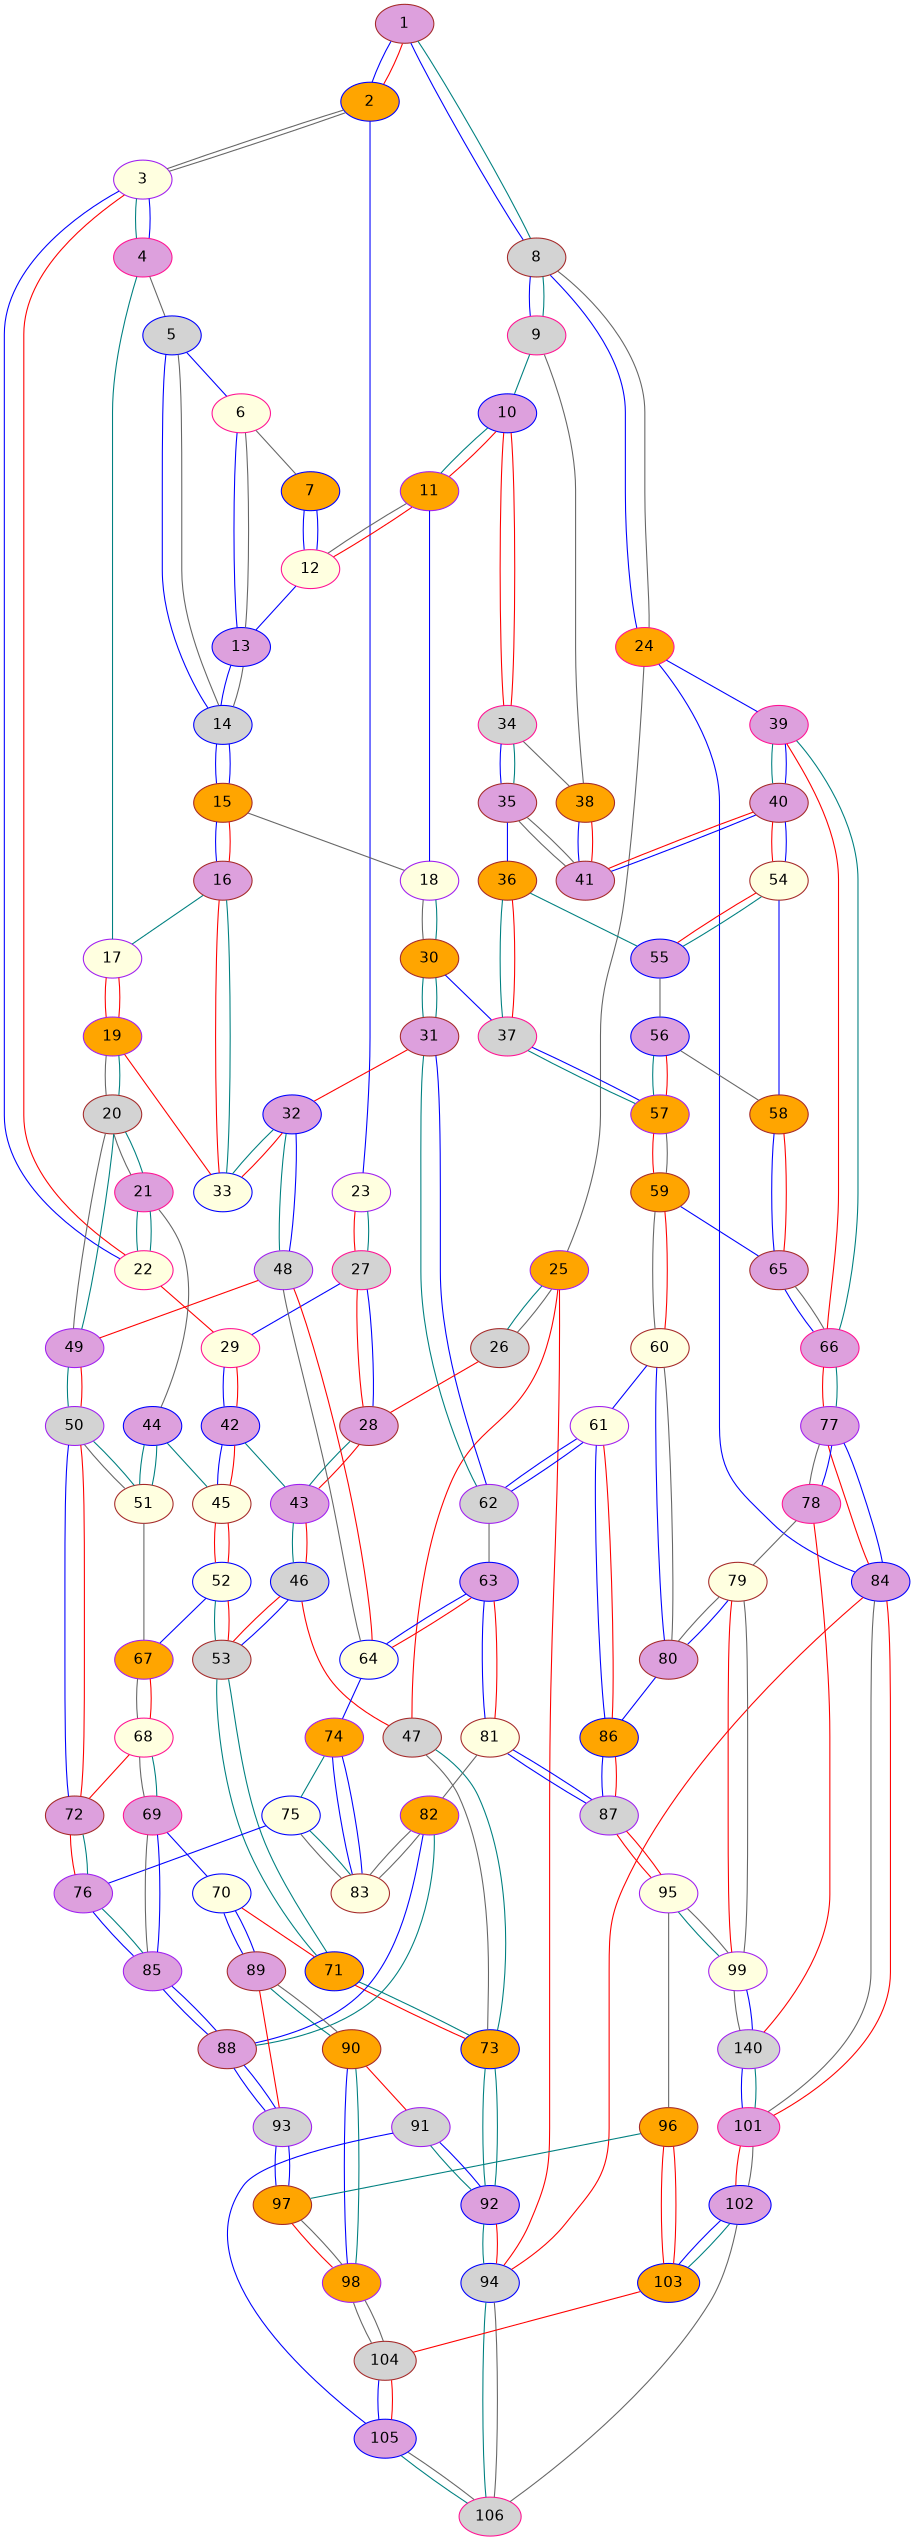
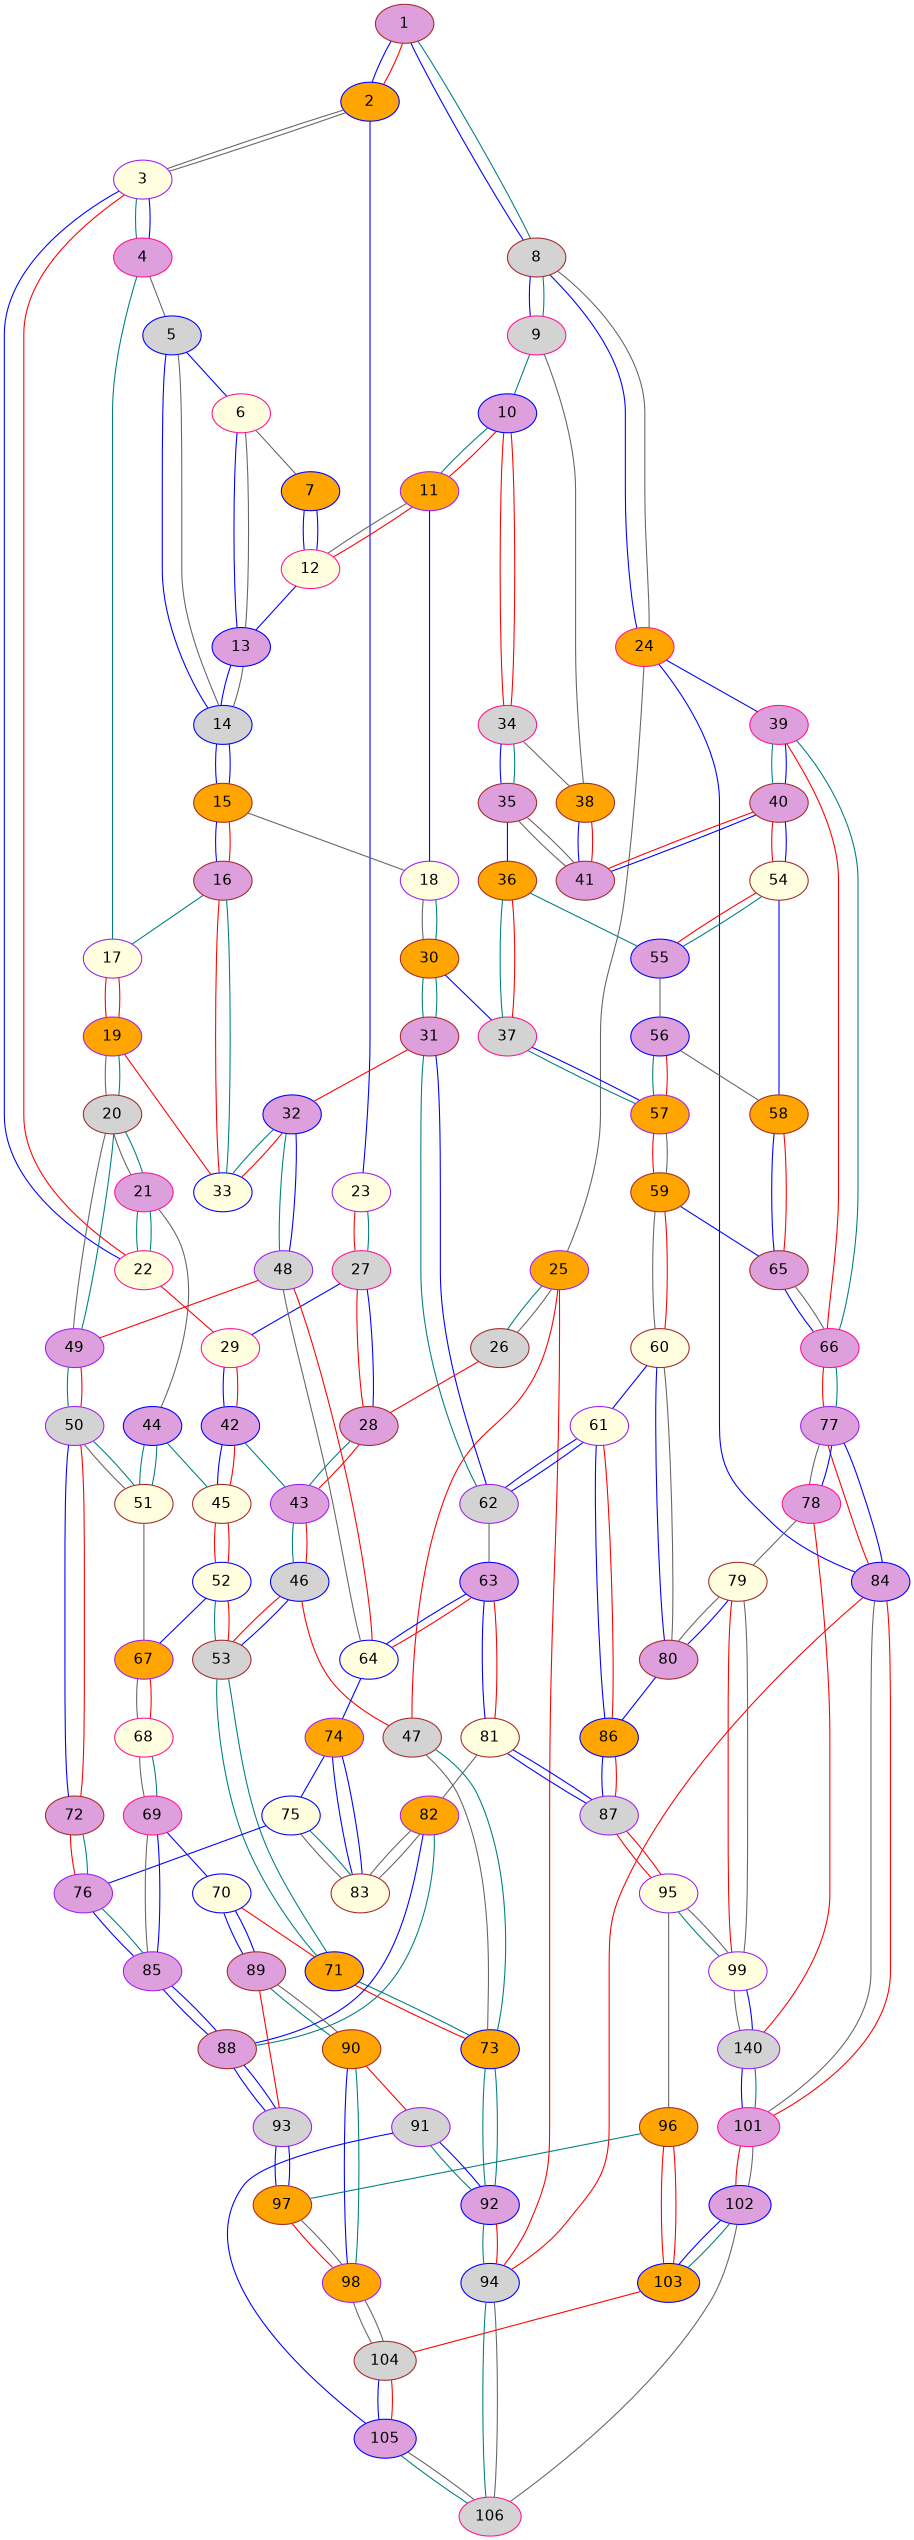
(109, 1777) -> none
(313, 1777) -> (313, 1777)
